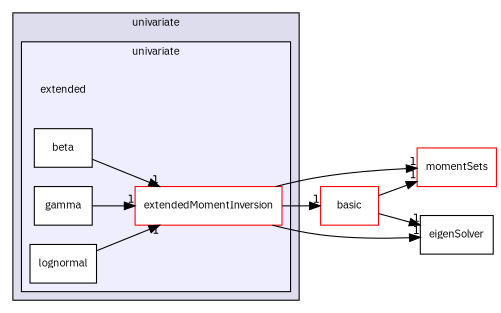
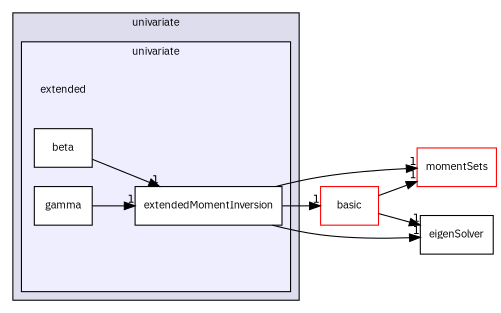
(209, 206) -> (209, 206)
(63, 264) -> none
